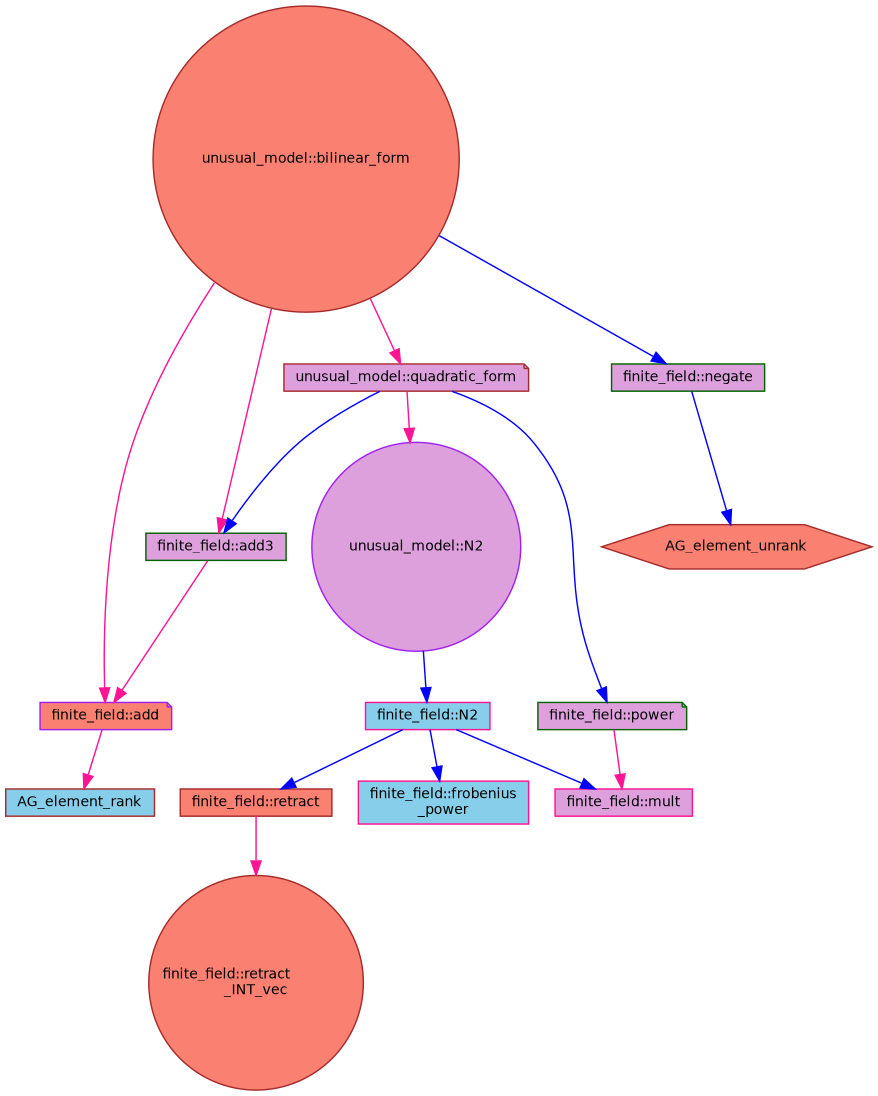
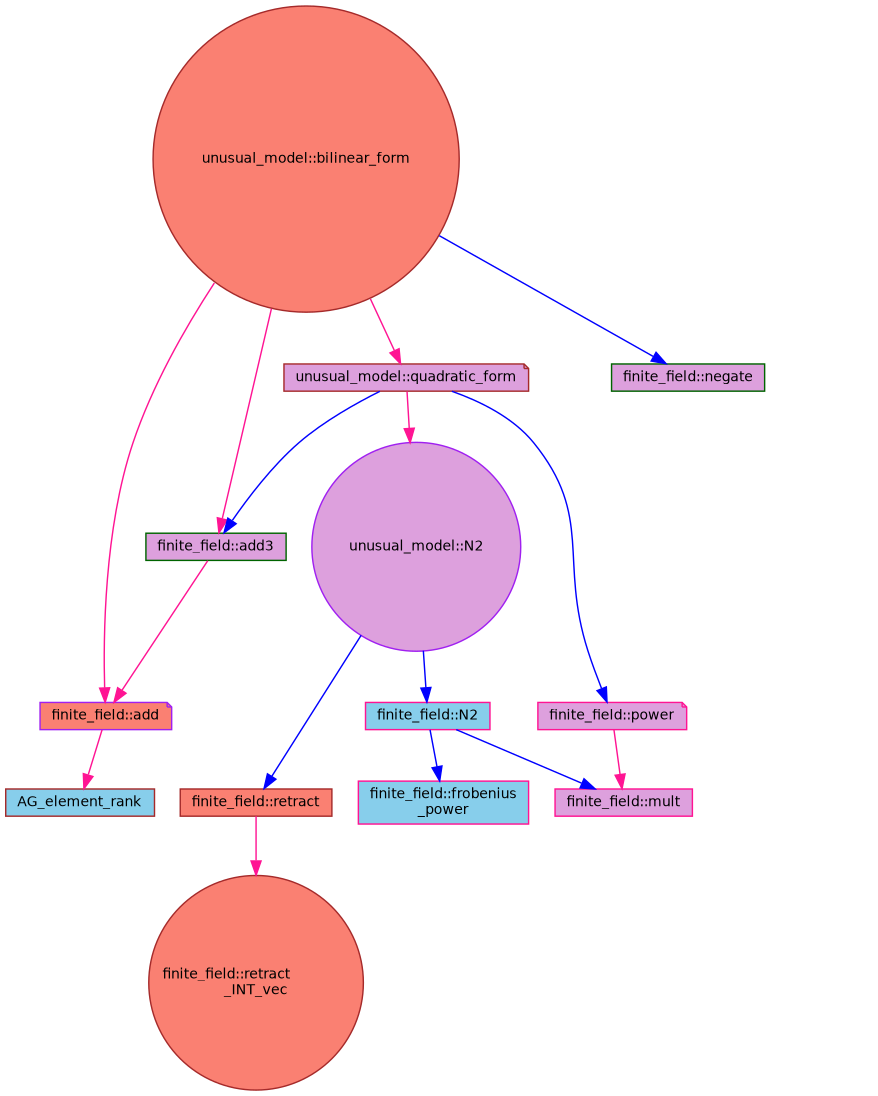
(737, 547) -> none
(612, 716) -> (612, 716)
(349, 756) -> (316, 706)
